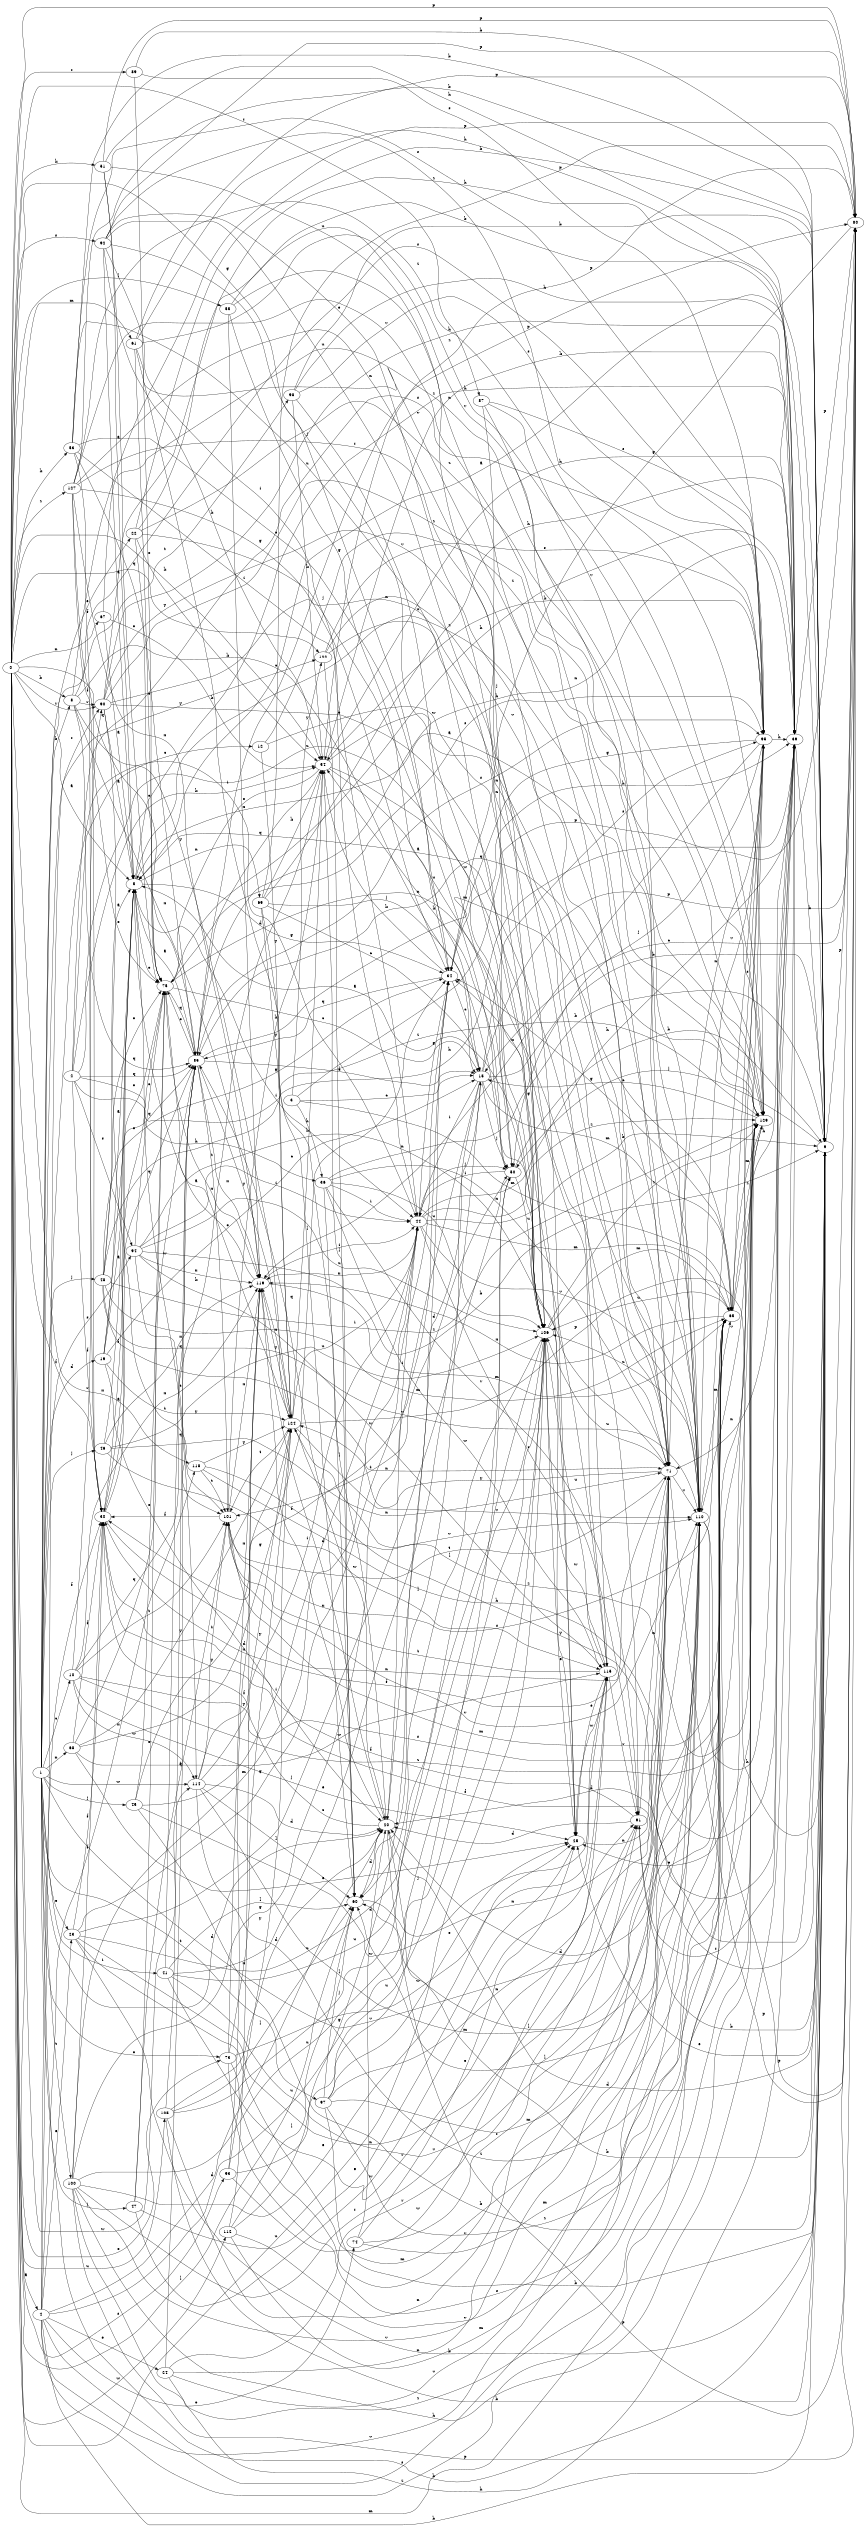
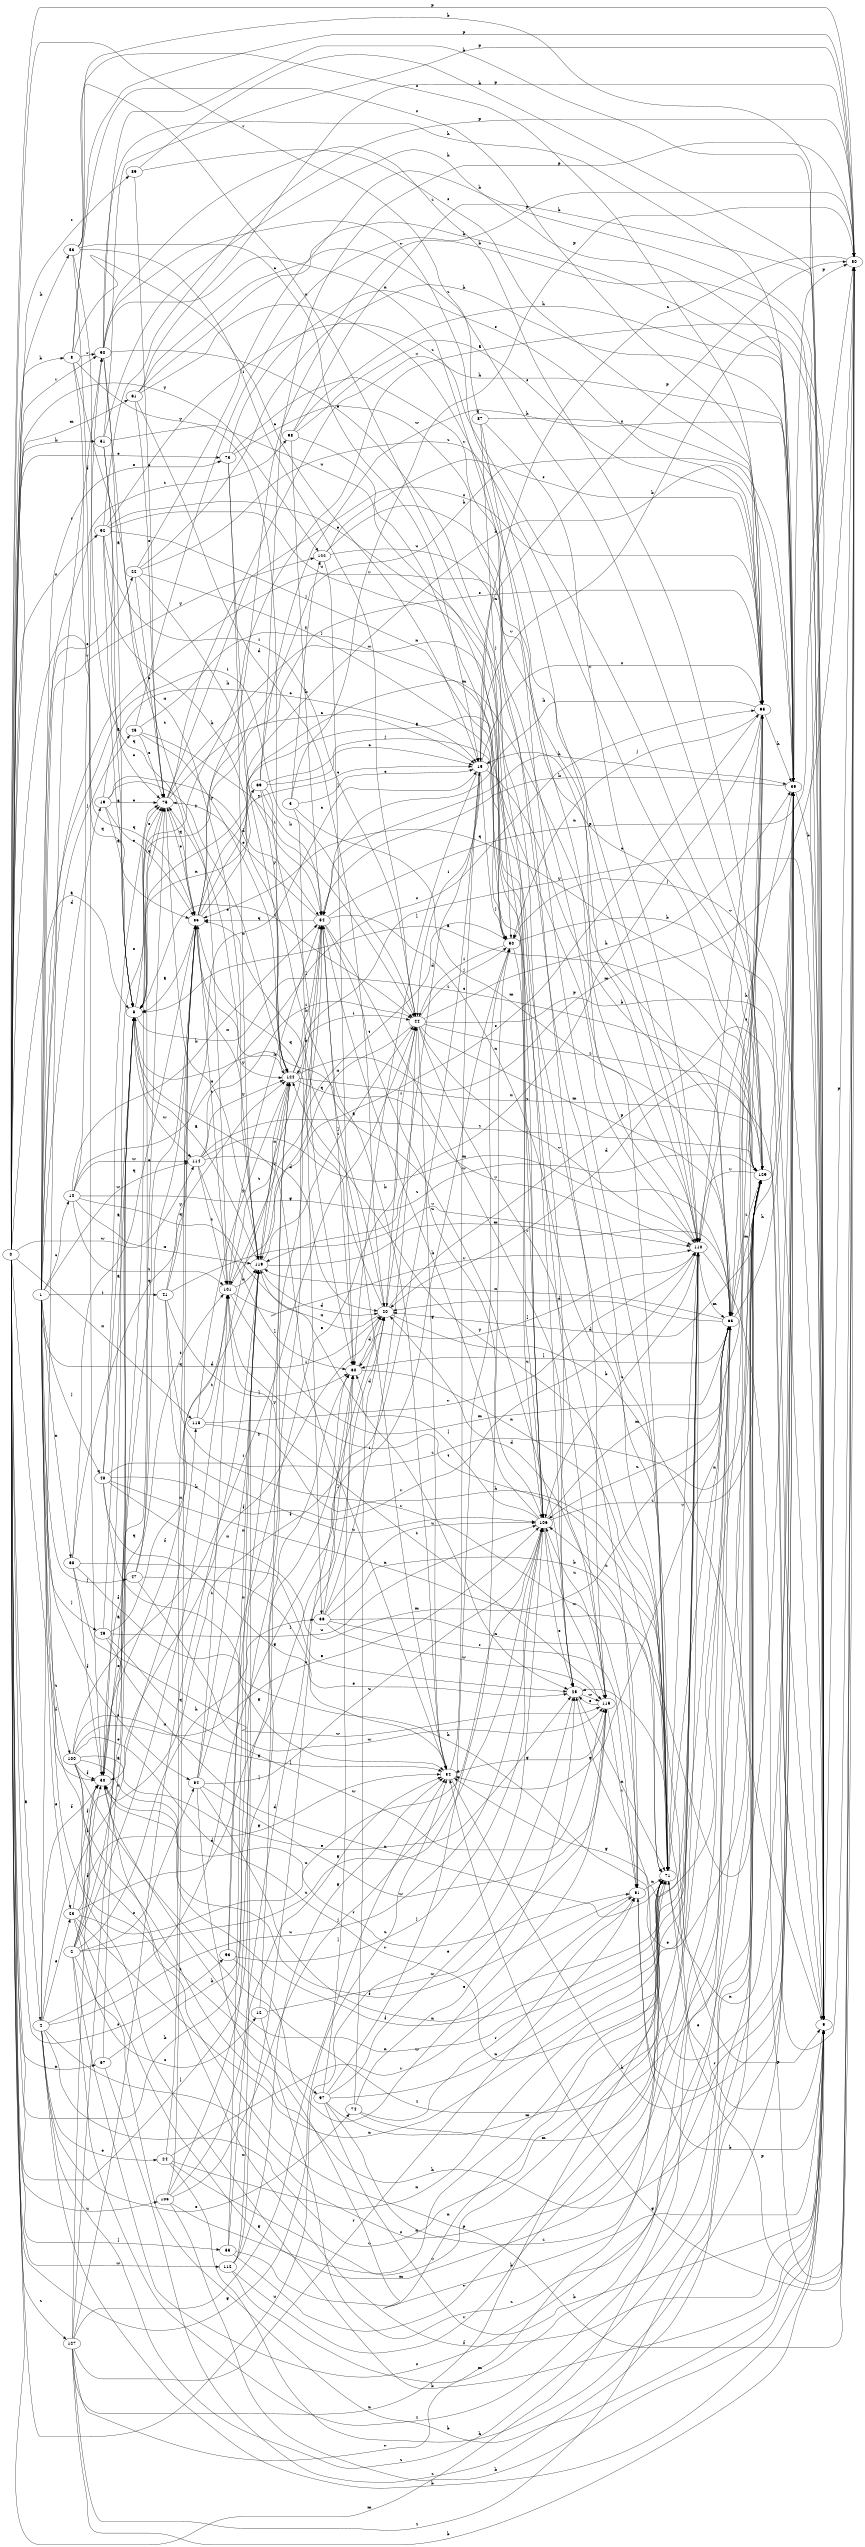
(148, 1114) -> (134, 1384)
(45, 1237) -> none
(244, 1772) -> (244, 1456)
